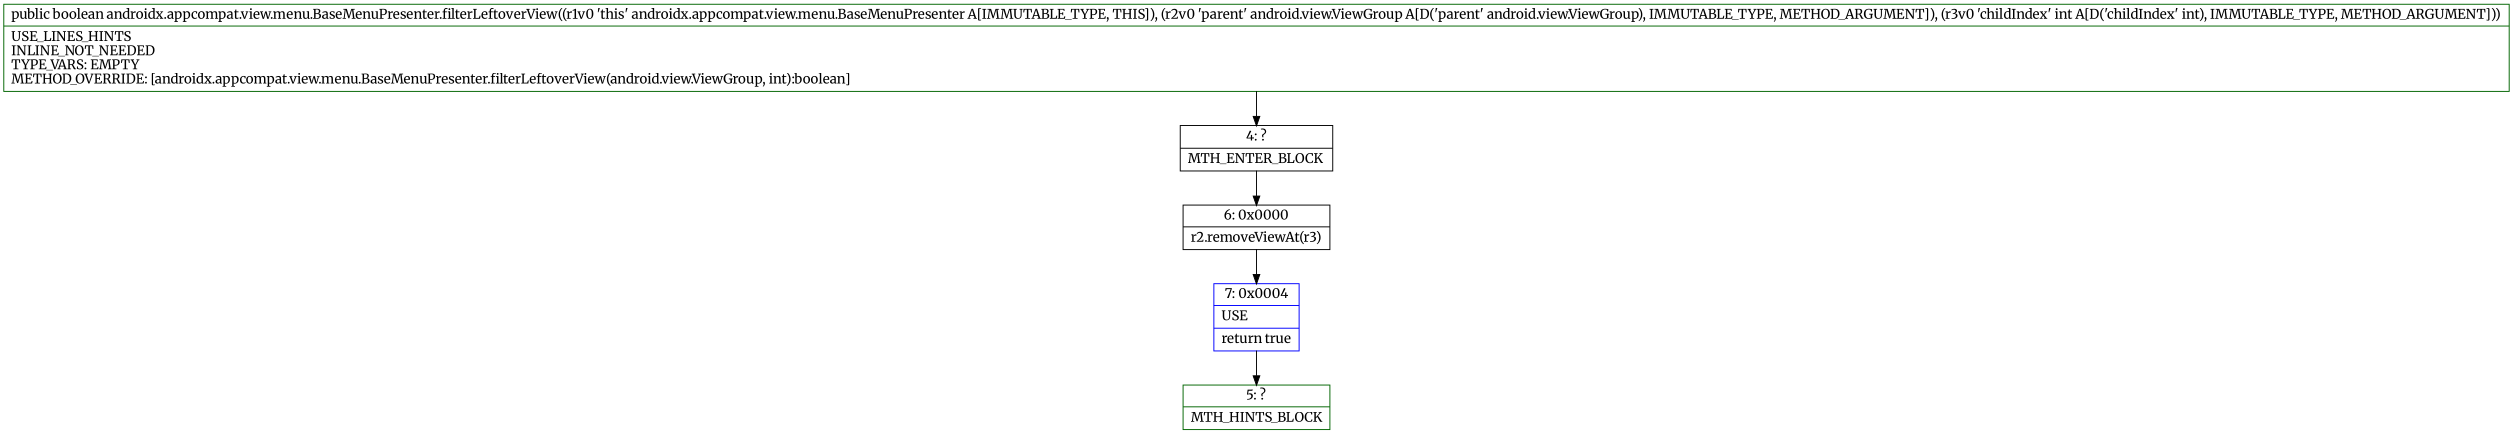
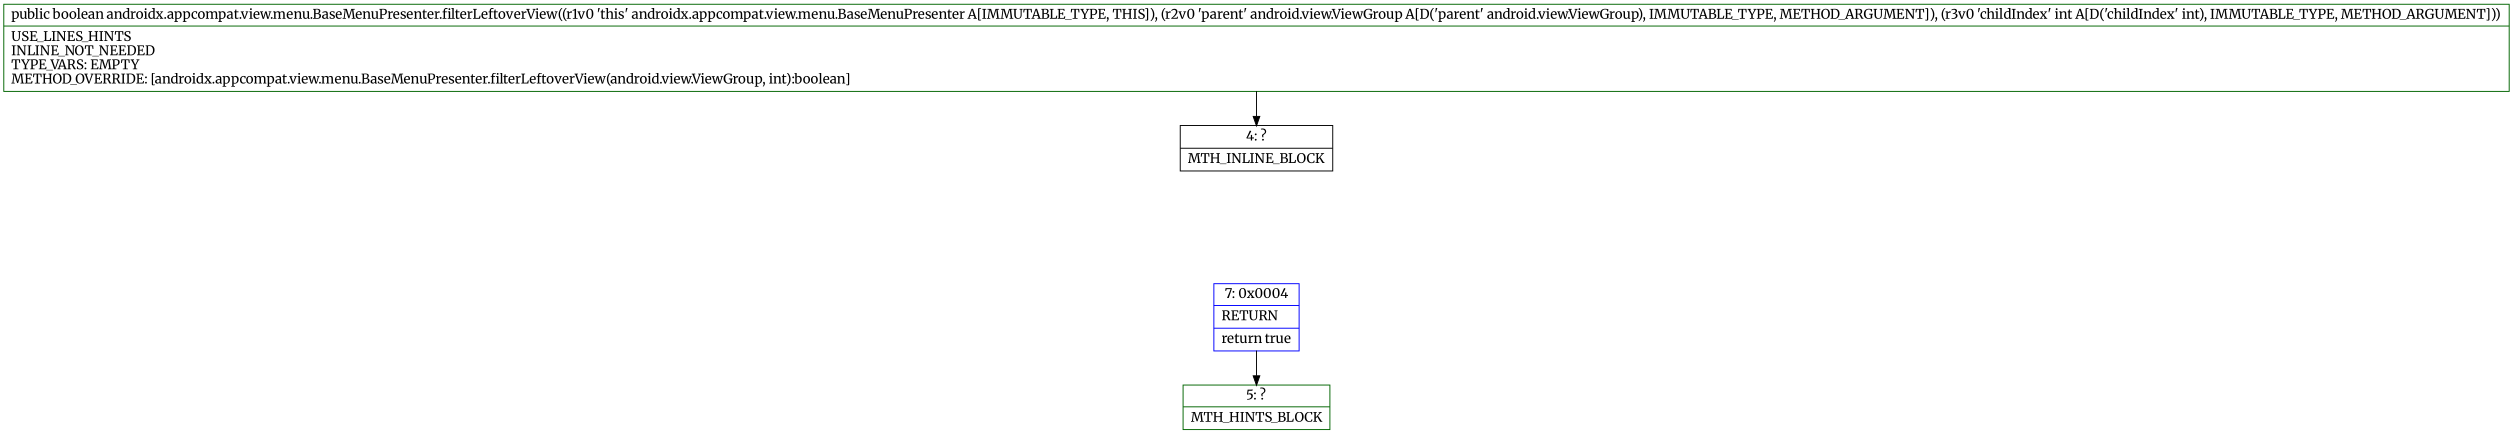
(1256, 159) -> (1256, 159)
(1256, 227) -> none
(1235, 316) -> (1250, 316)
